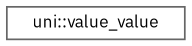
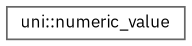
(96, 23) -> (96, 23)
